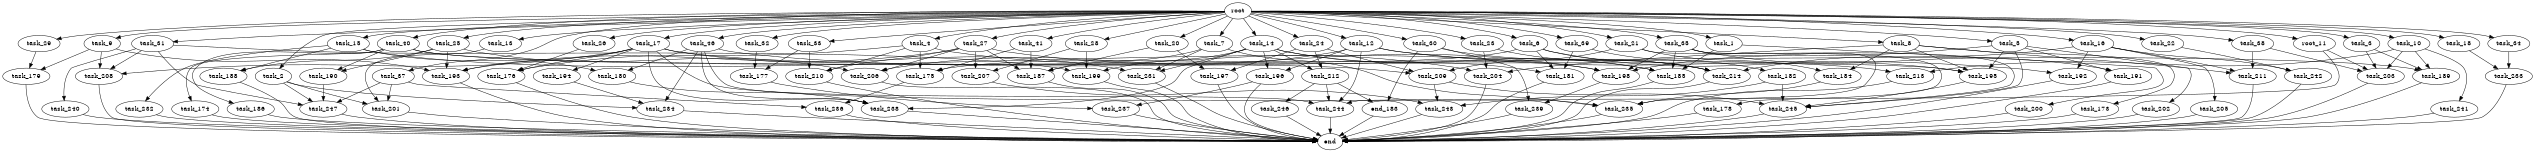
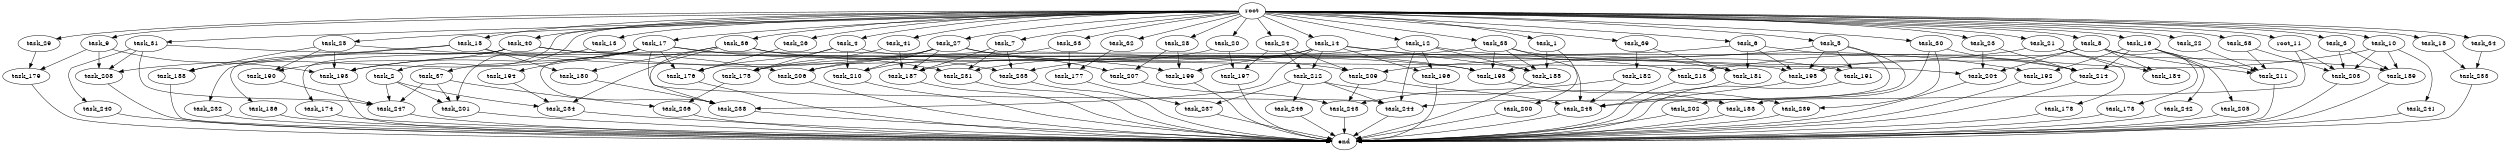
(703, 44) -> (736, 44)
(2229, 57) -> (2223, 57)
(1225, 88) -> (1259, 91)
(1732, 93) -> none
(1385, 109) -> (1741, 109)
